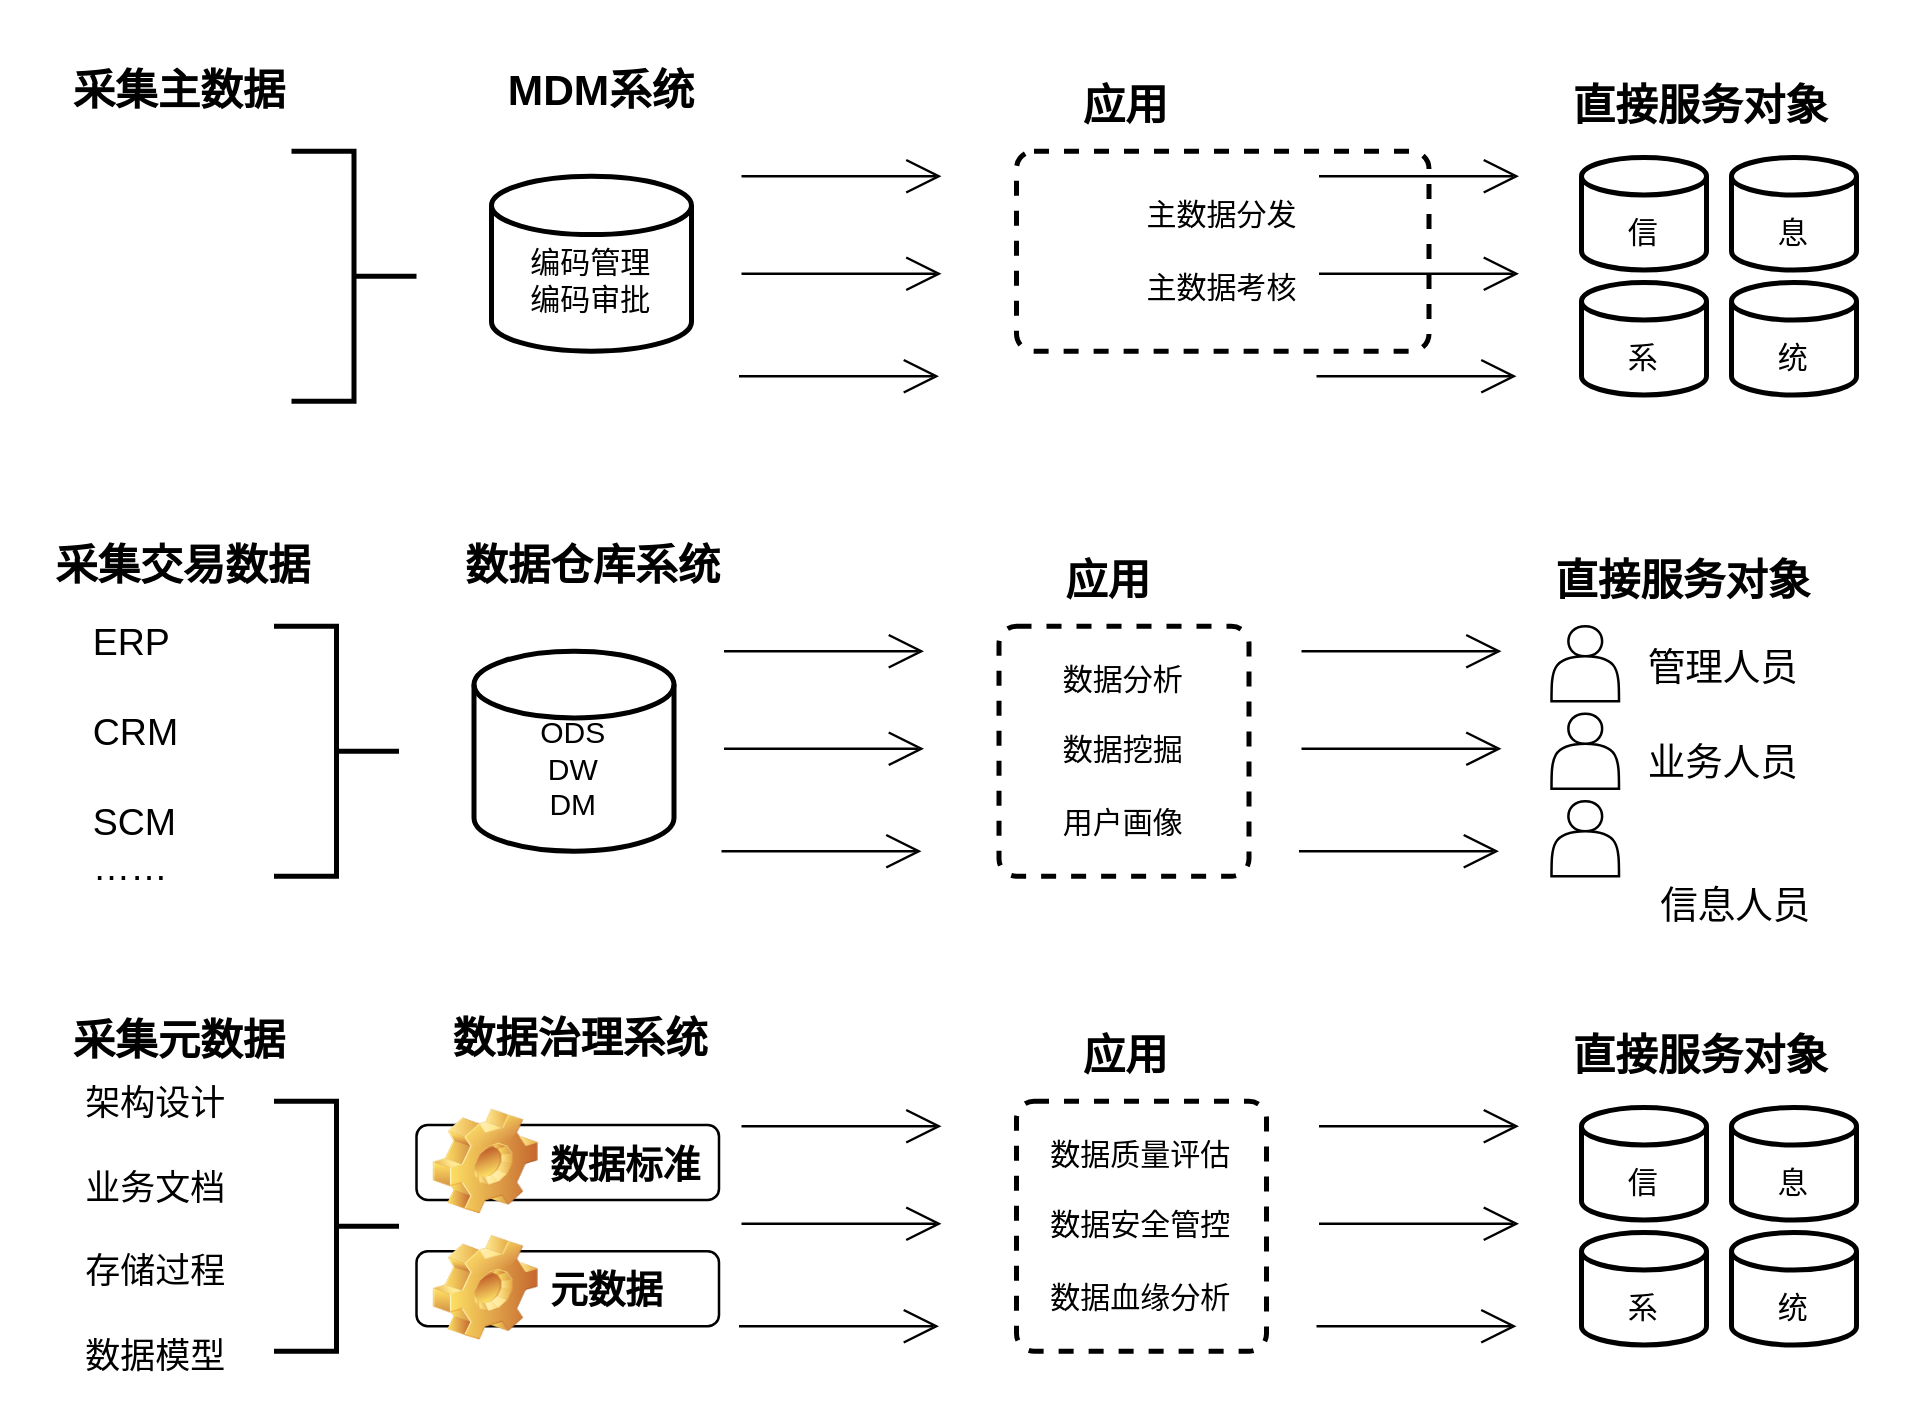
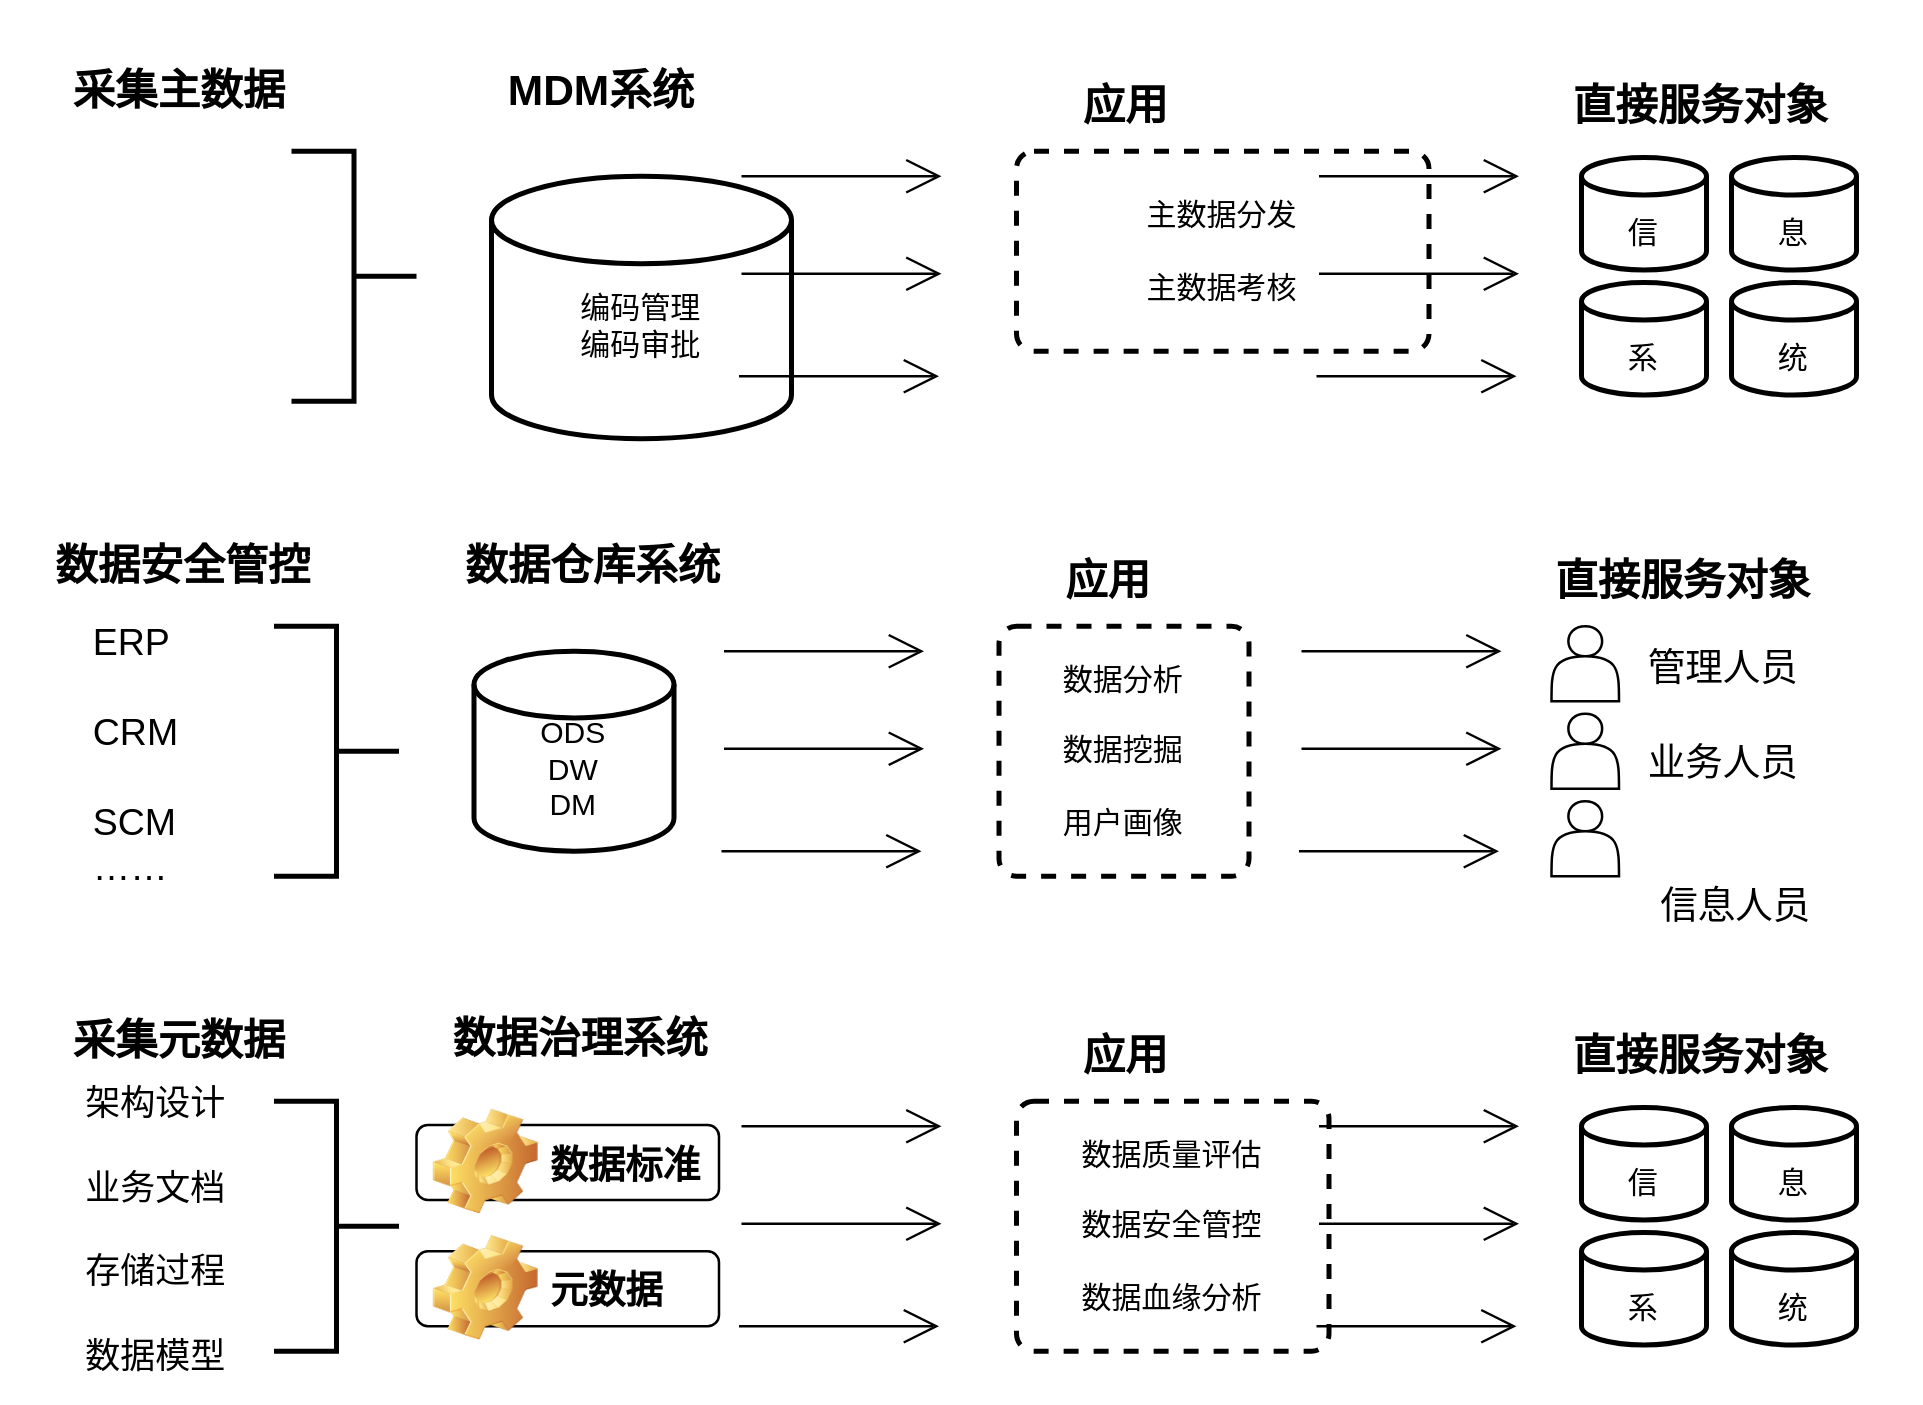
(591, 264) -> (641, 308)
(146, 562) -> (146, 562)
(1141, 1226) -> (1173, 1226)
